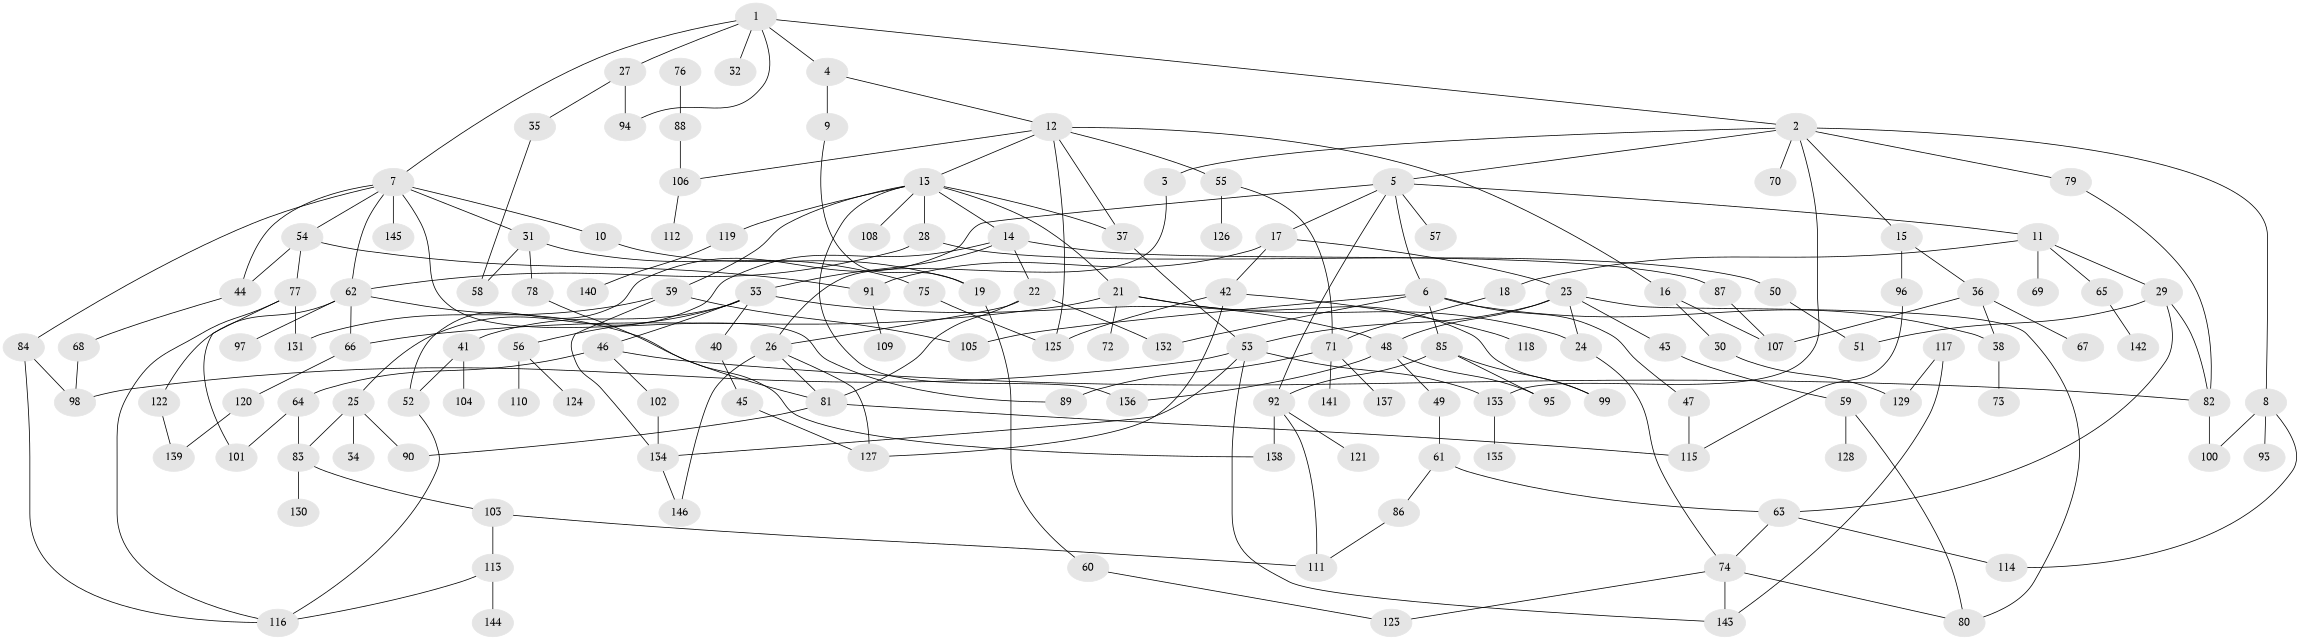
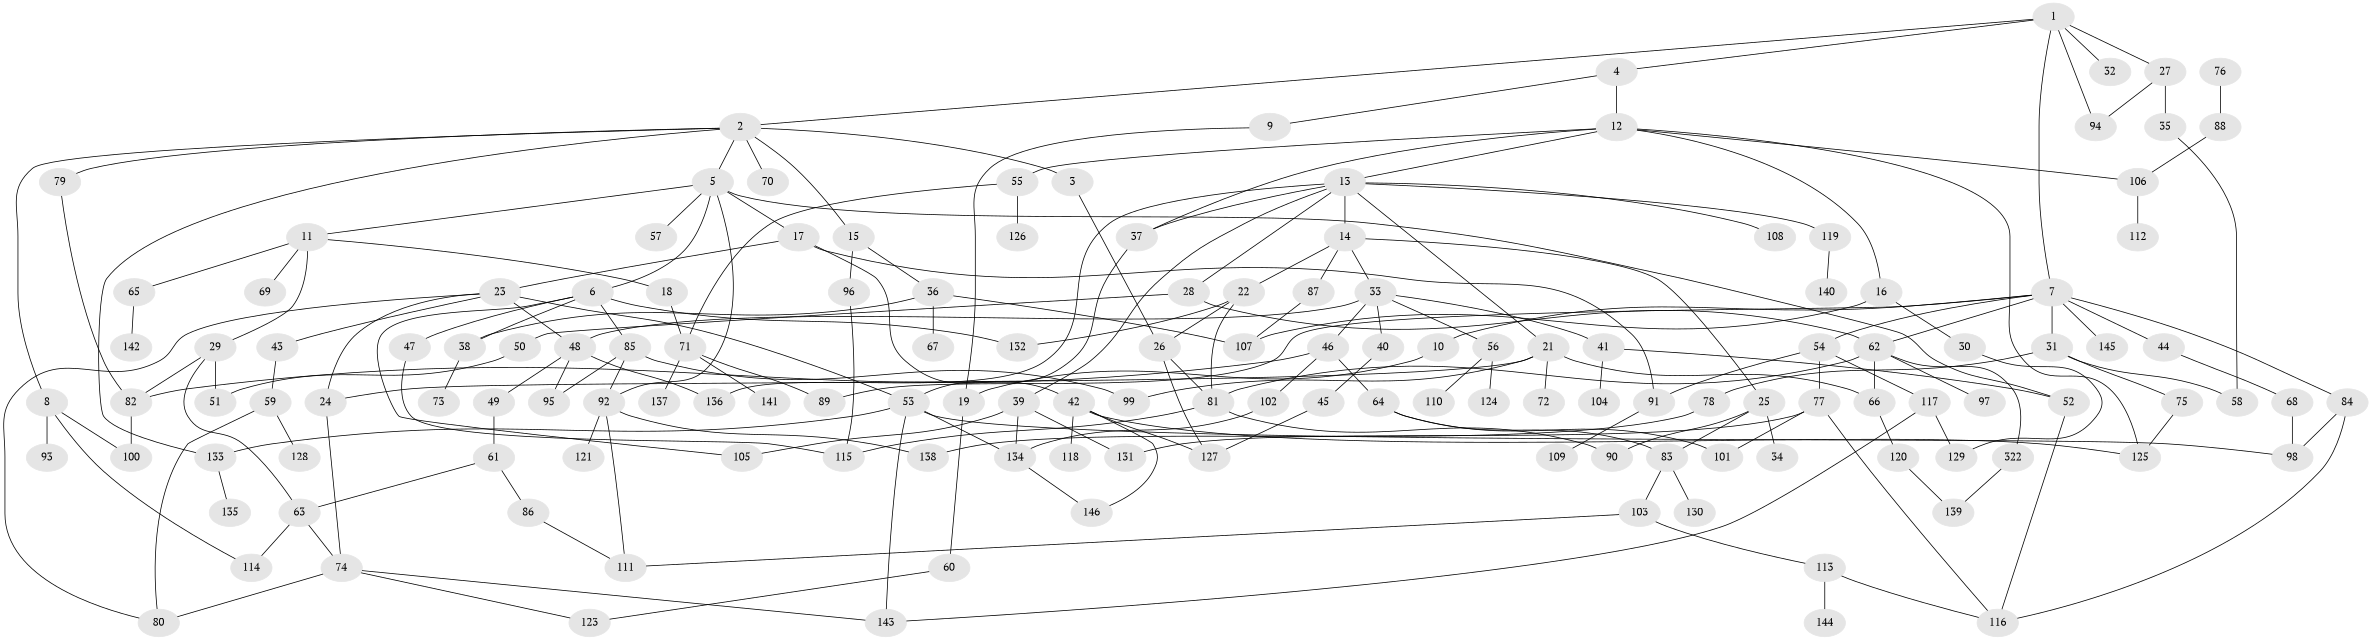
(271, 265) -> (1880, 378)
(159, 403) -> (2013, 458)
(702, 418) -> (1157, 454)
